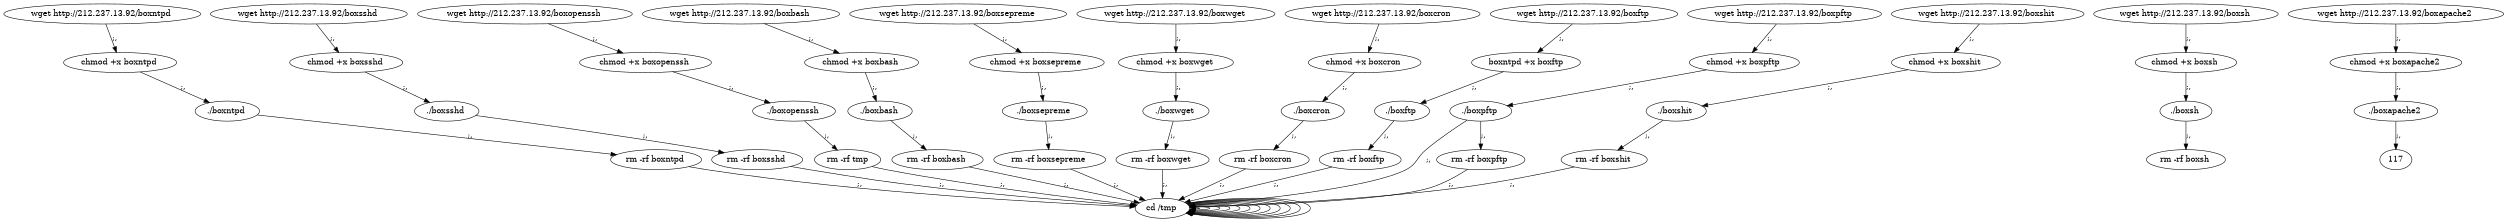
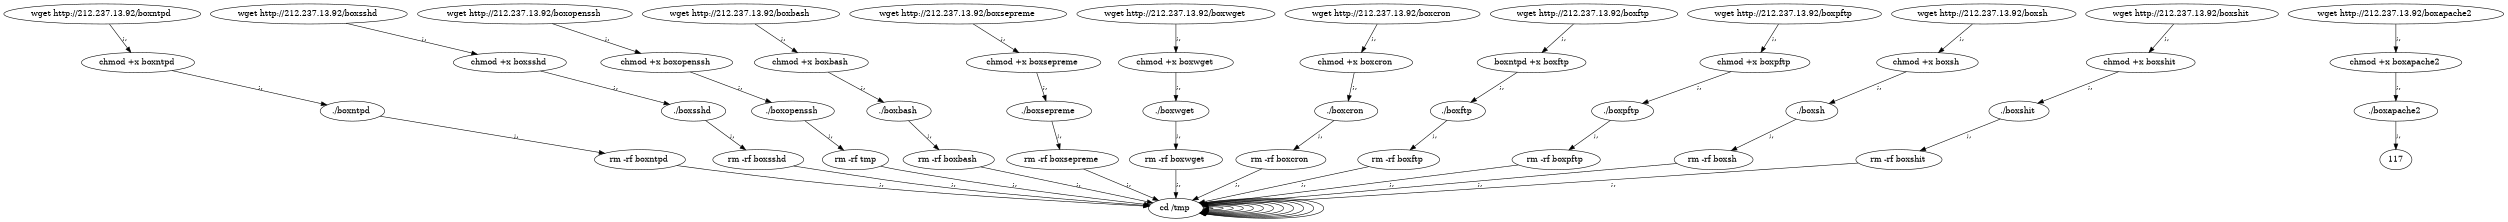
(1341, 187) -> (1442, 184)
